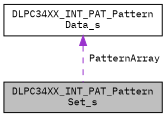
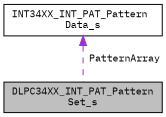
(83, 20) -> (83, 20)
